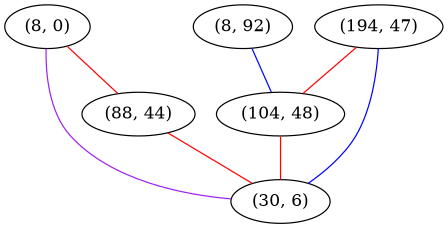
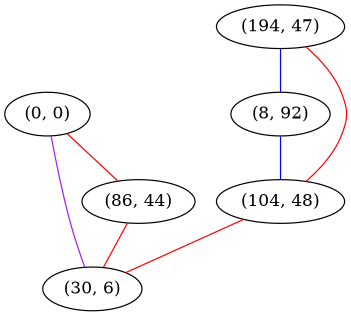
(47, 27) -> (47, 114)
(139, 114) -> (139, 202)
(361, 126) -> (281, 71)
